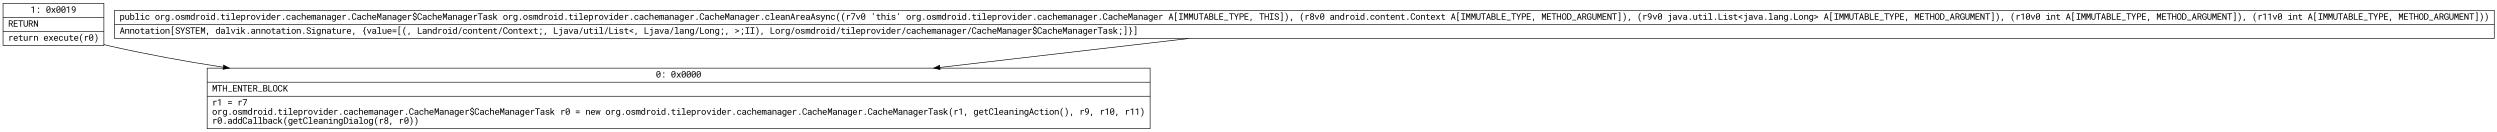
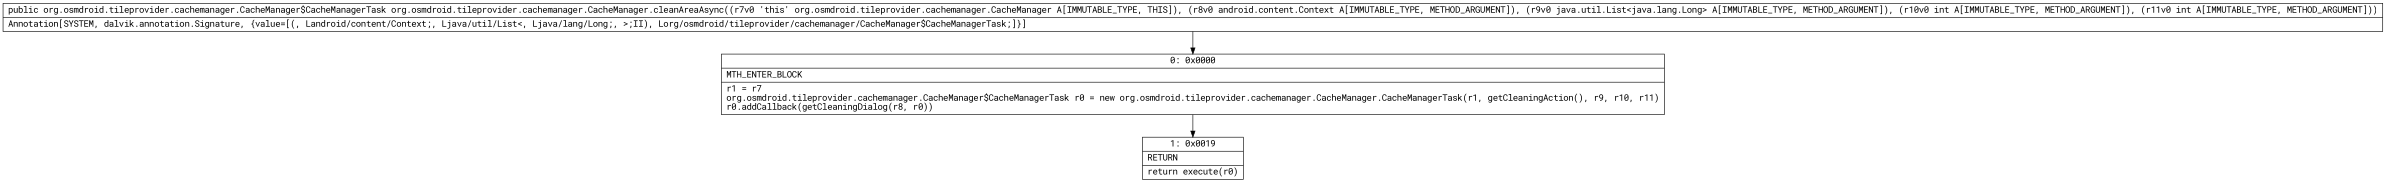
(163, 57) -> (1193, 123)
